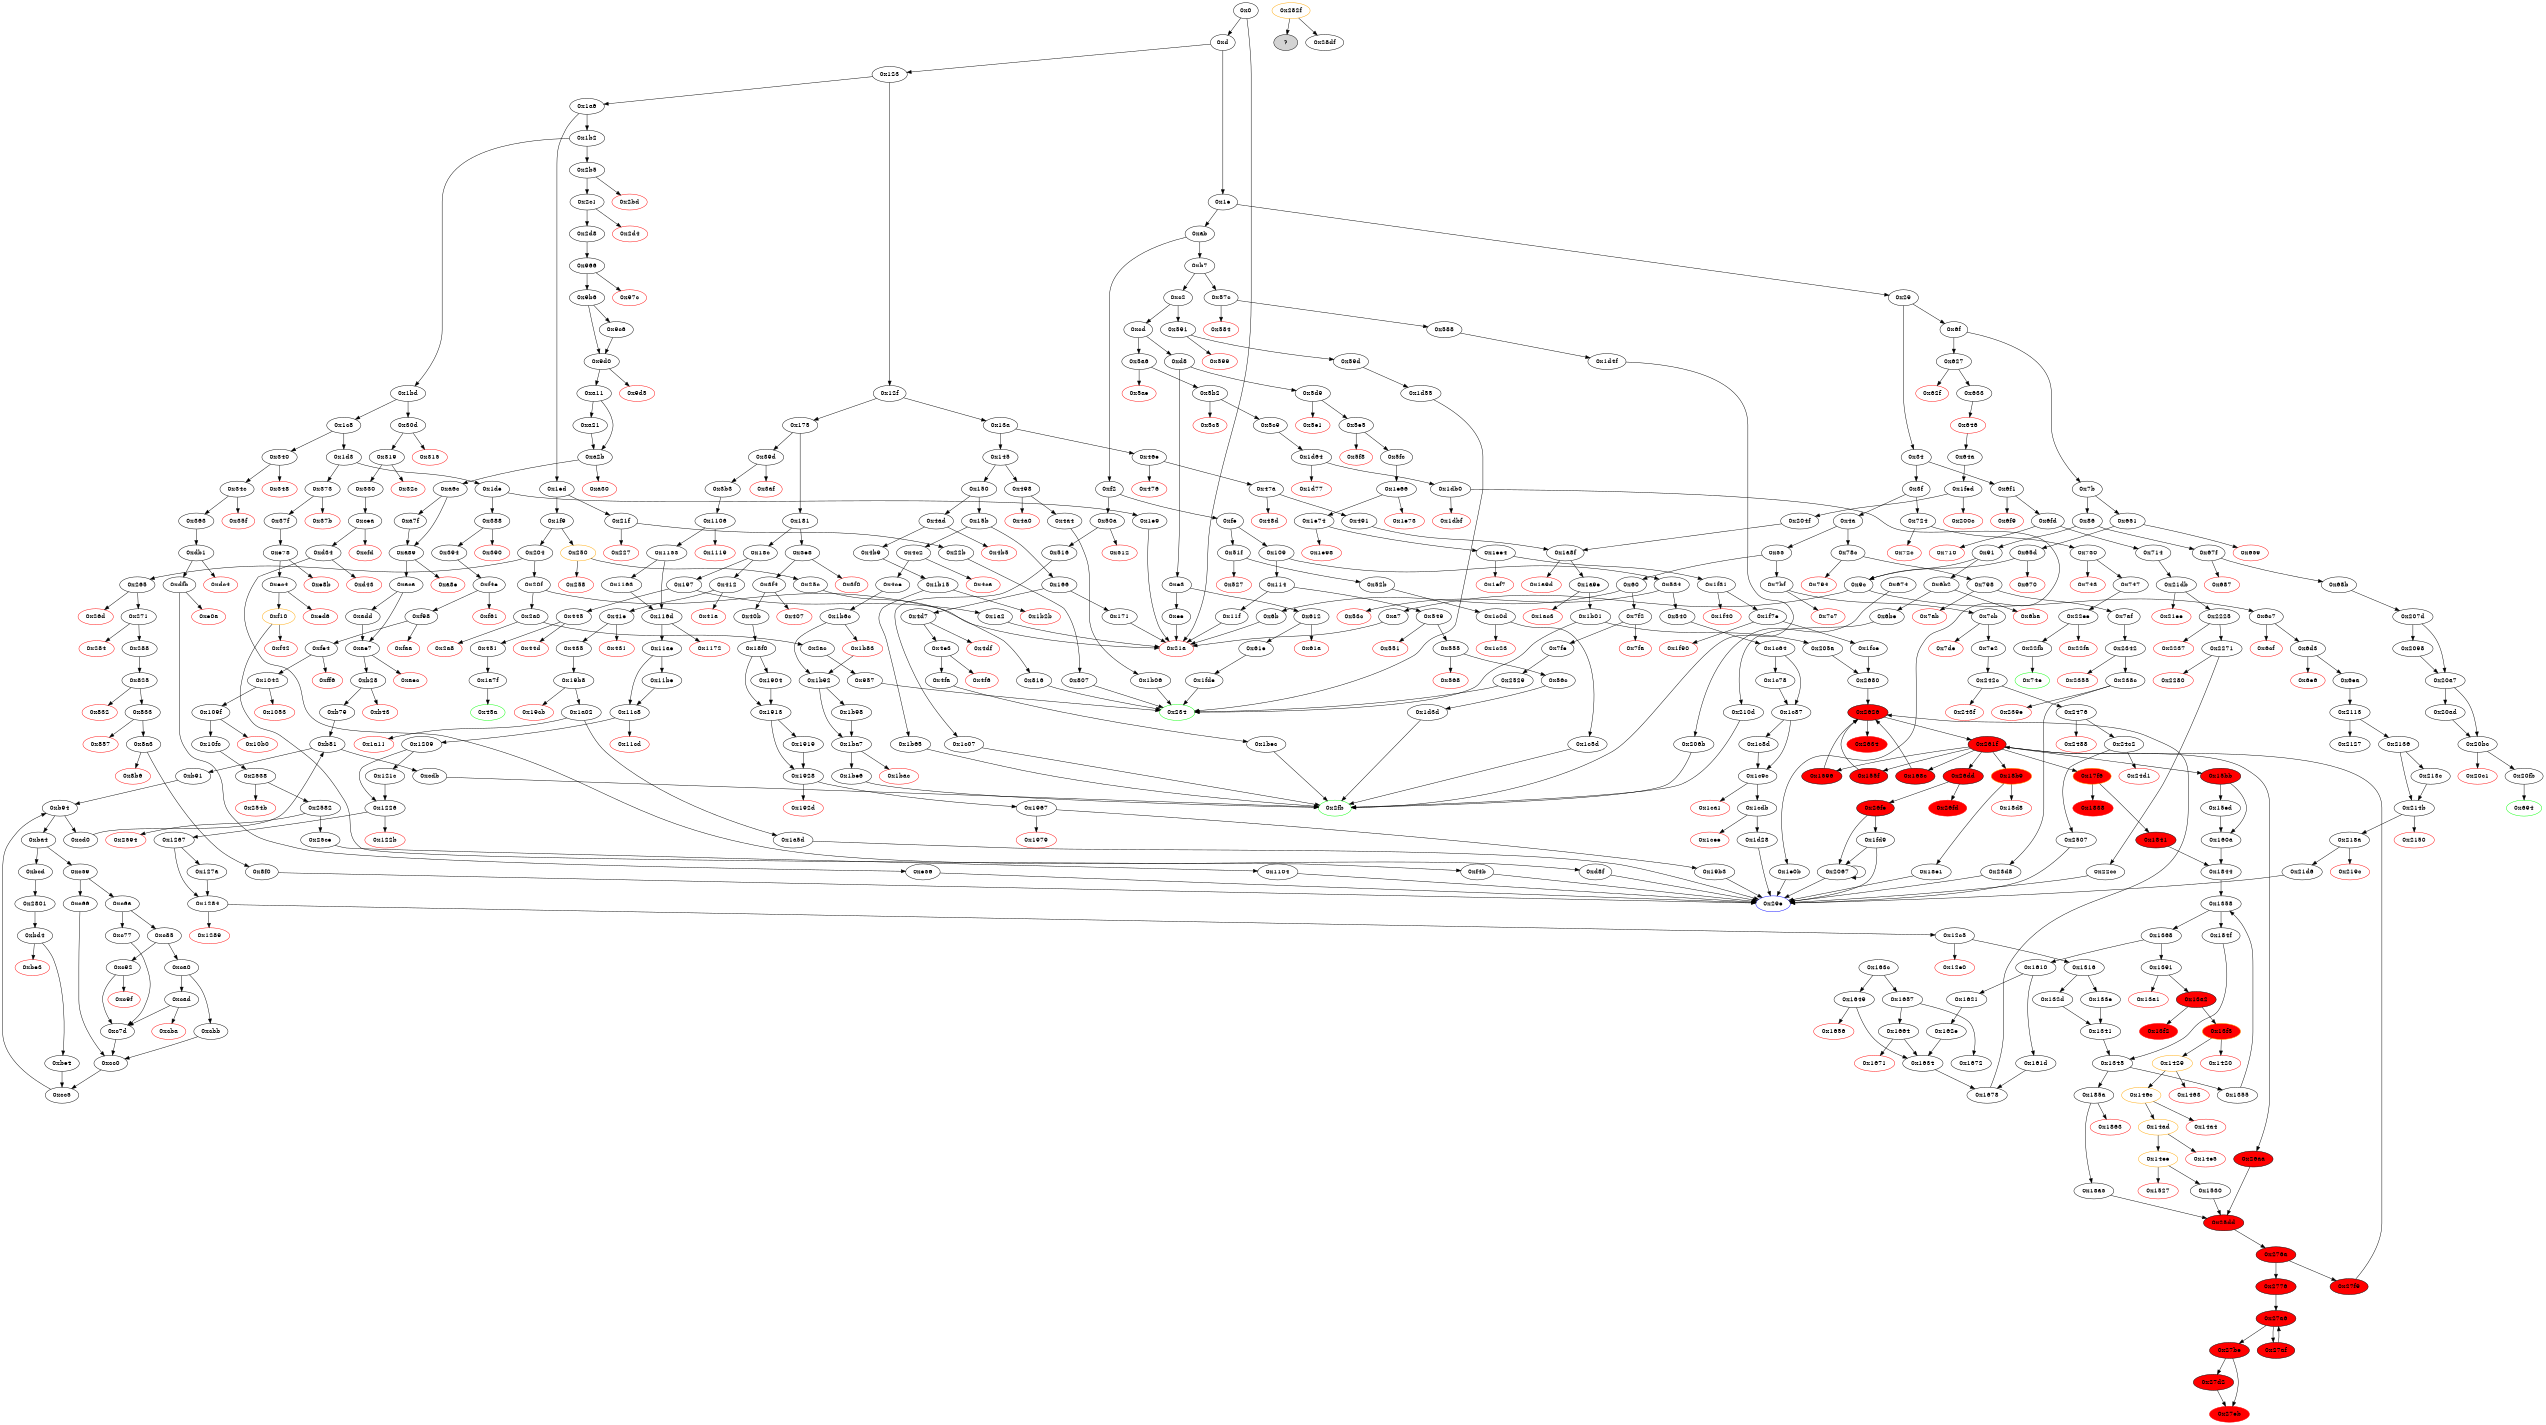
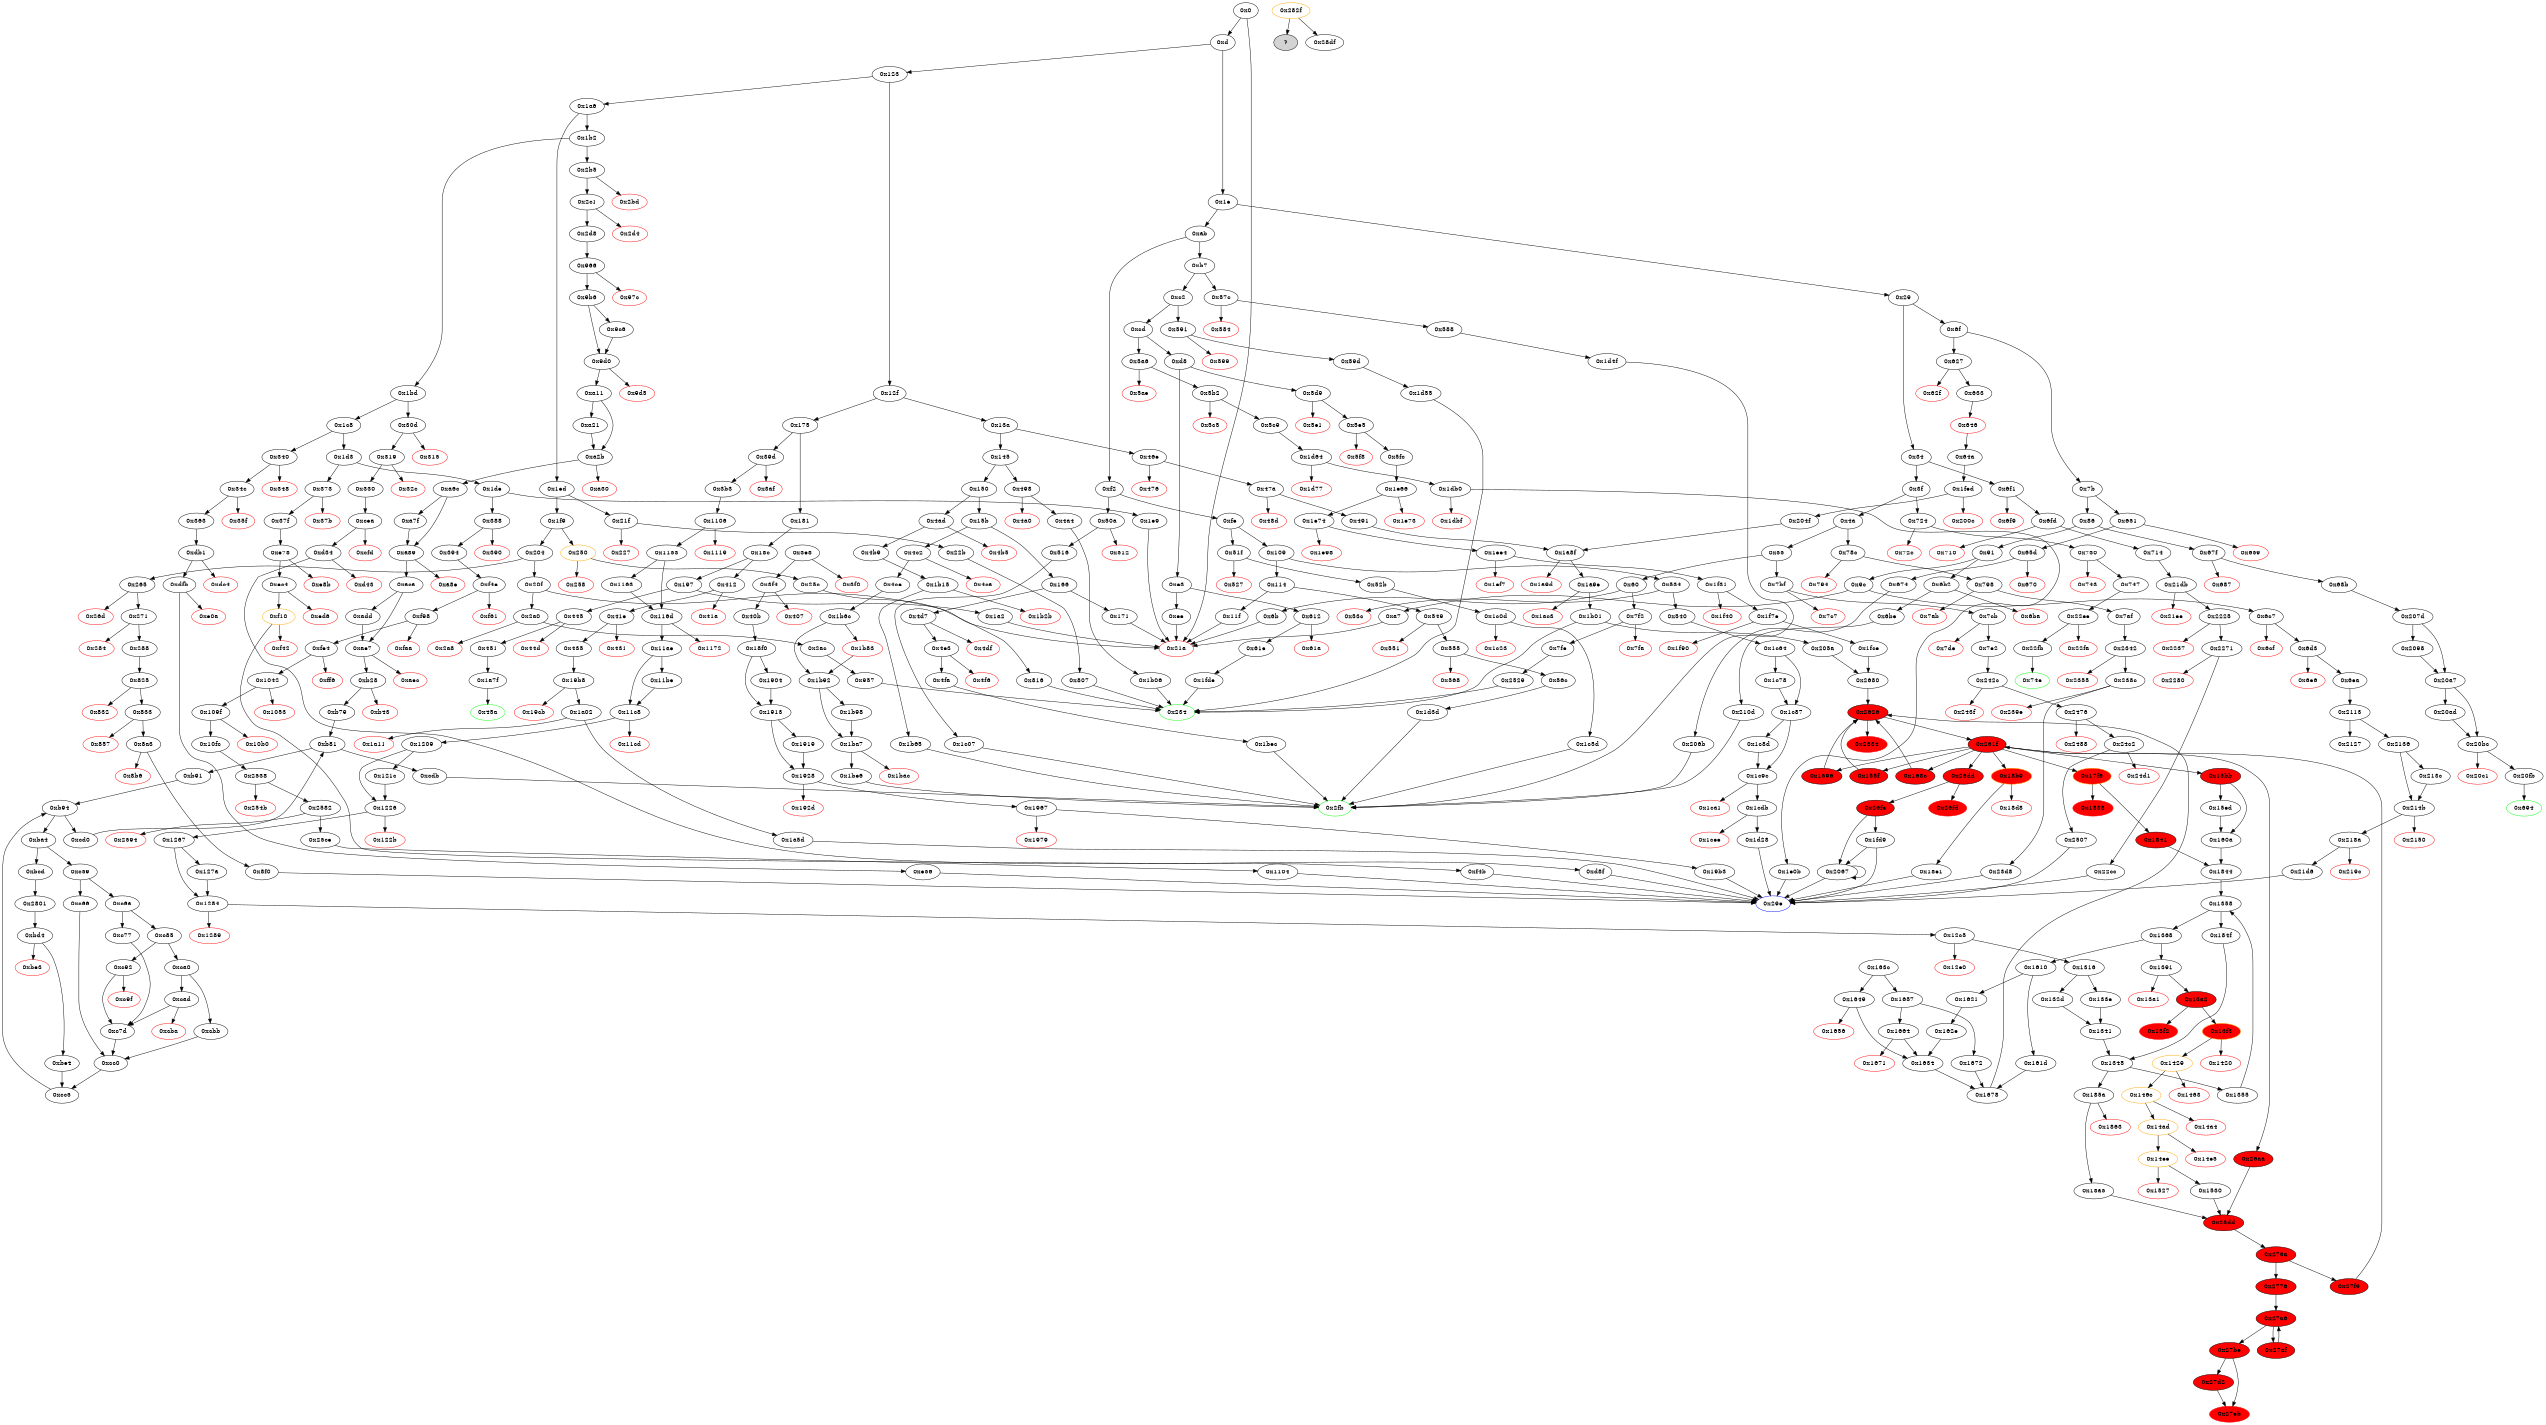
(801, 535) -> none
(1951, 568) -> (1973, 568)
none -> (1978, 1077)
